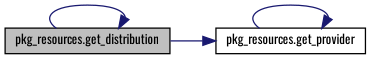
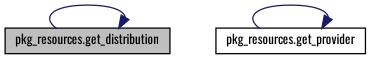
(187, 41) -> none
